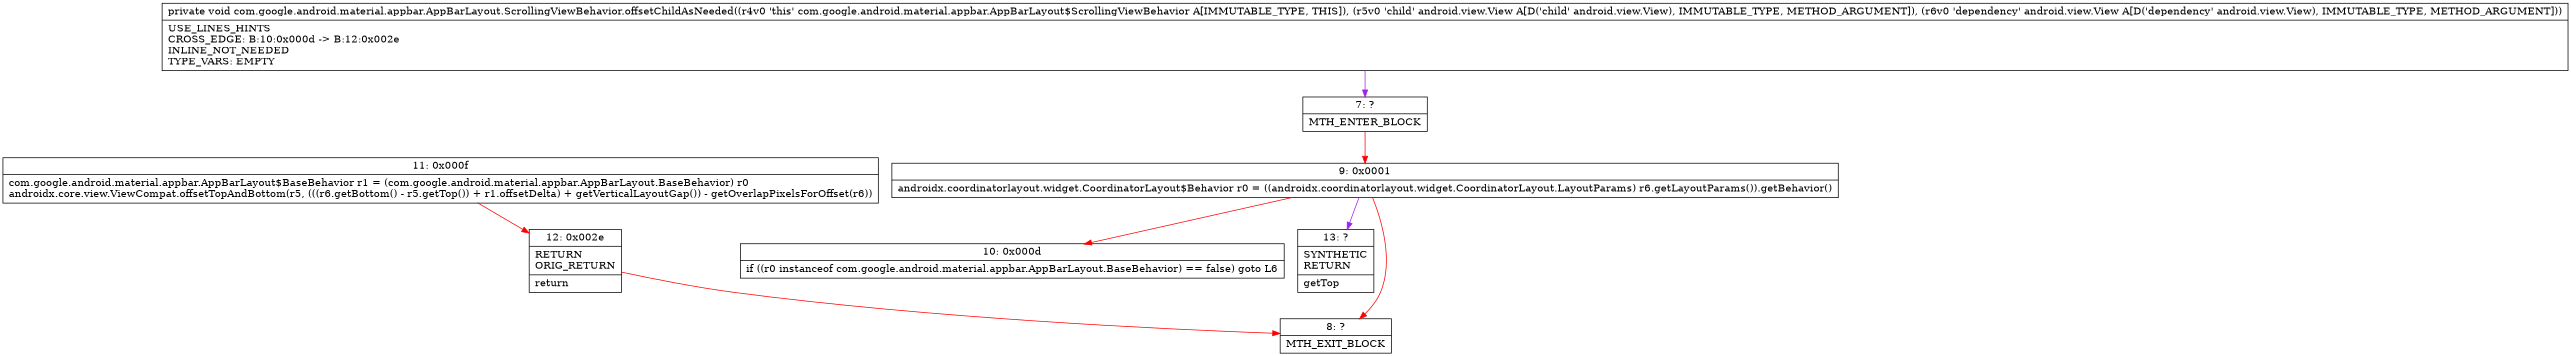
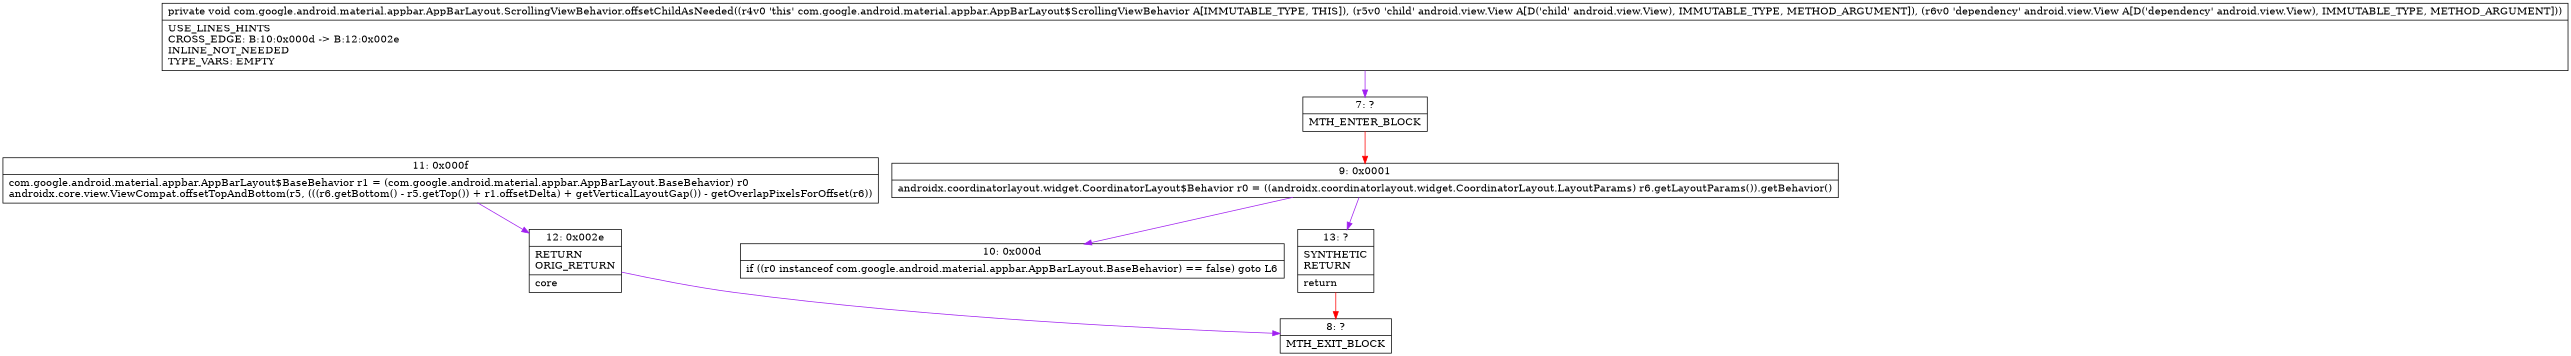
(500, 216) -> (500, 216)
(1192, 220) -> (1192, 220)
(1386, 258) -> (1336, 302)
(552, 283) -> (546, 283)
(1322, 283) -> (1320, 283)
(946, 314) -> (946, 314)
